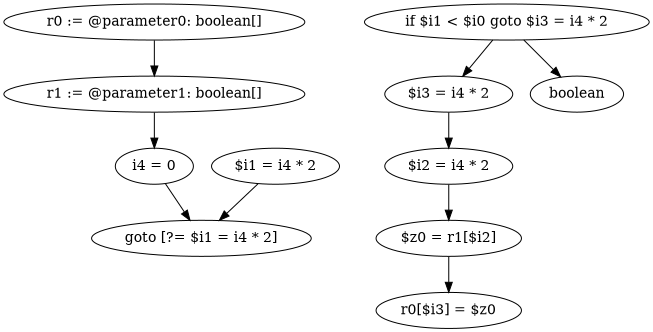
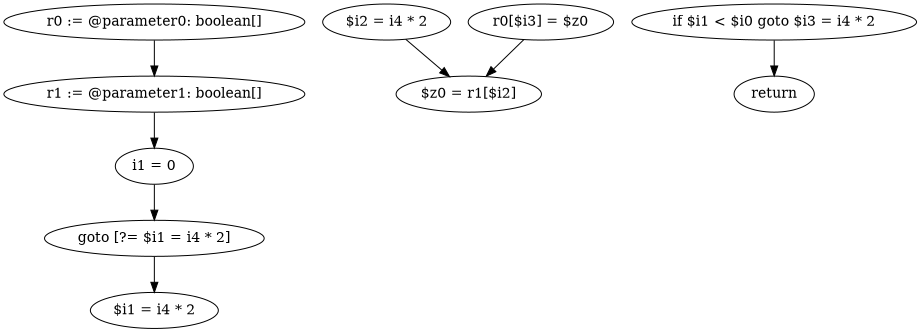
(449, 94) -> none
(577, 94) -> (774, 94)
(154, 166) -> (154, 166)
(242, 199) -> (154, 269)
(449, 269) -> (509, 54)
